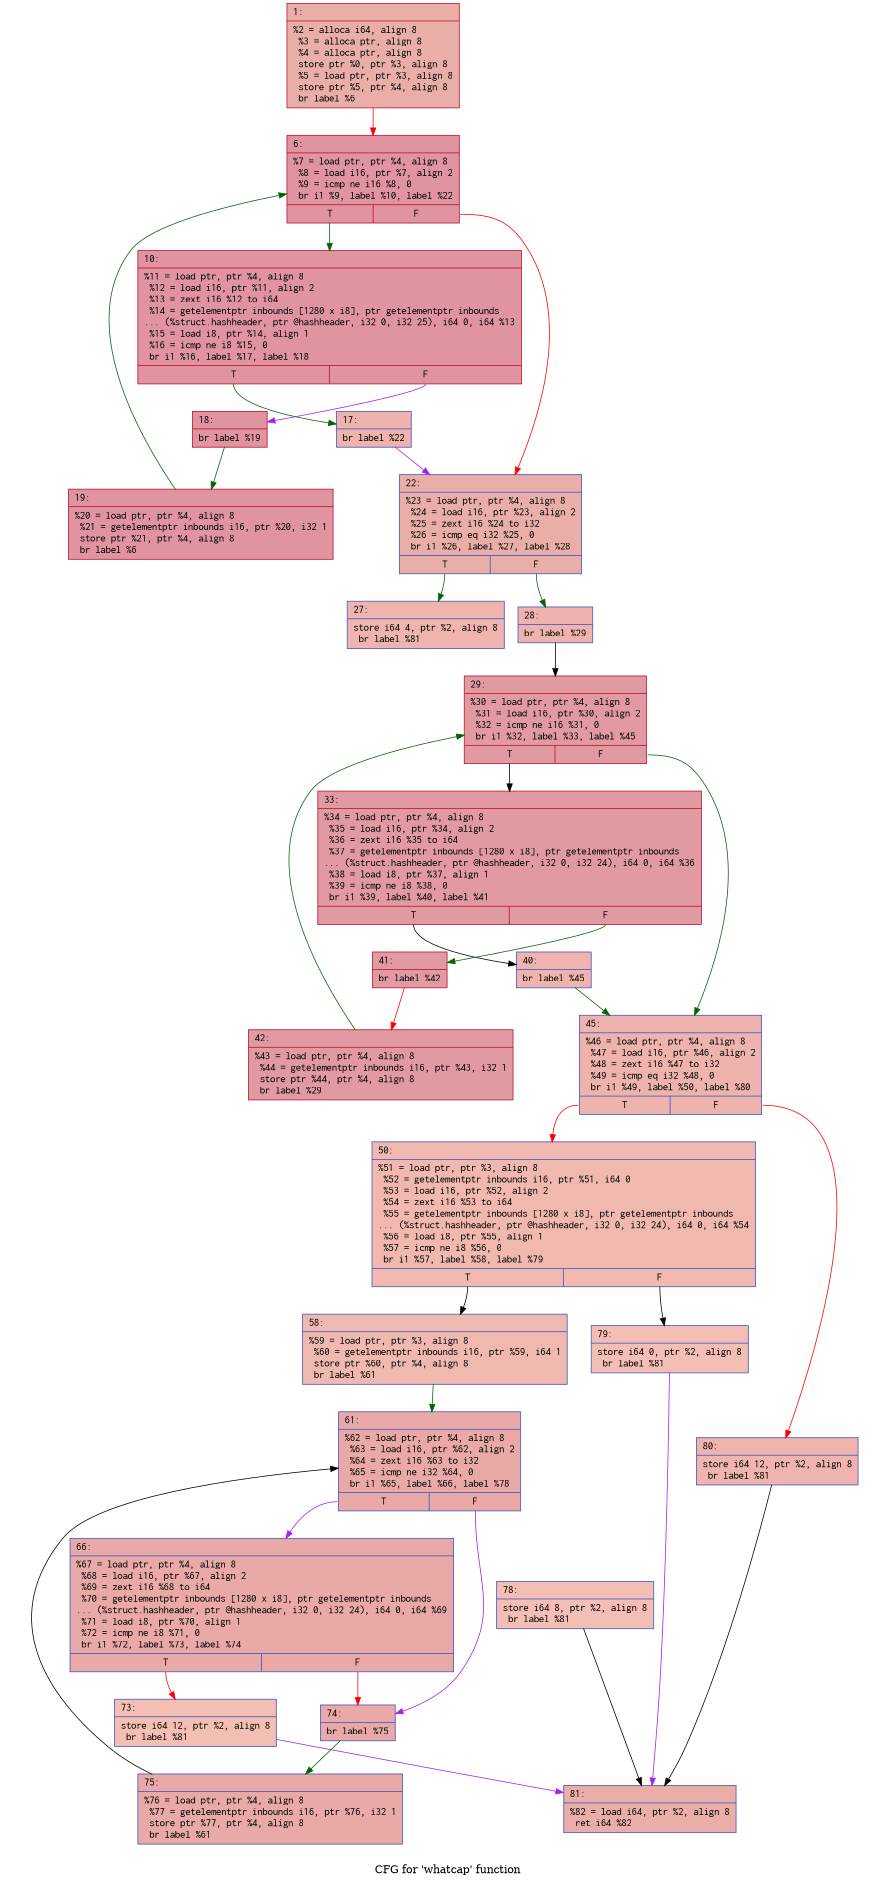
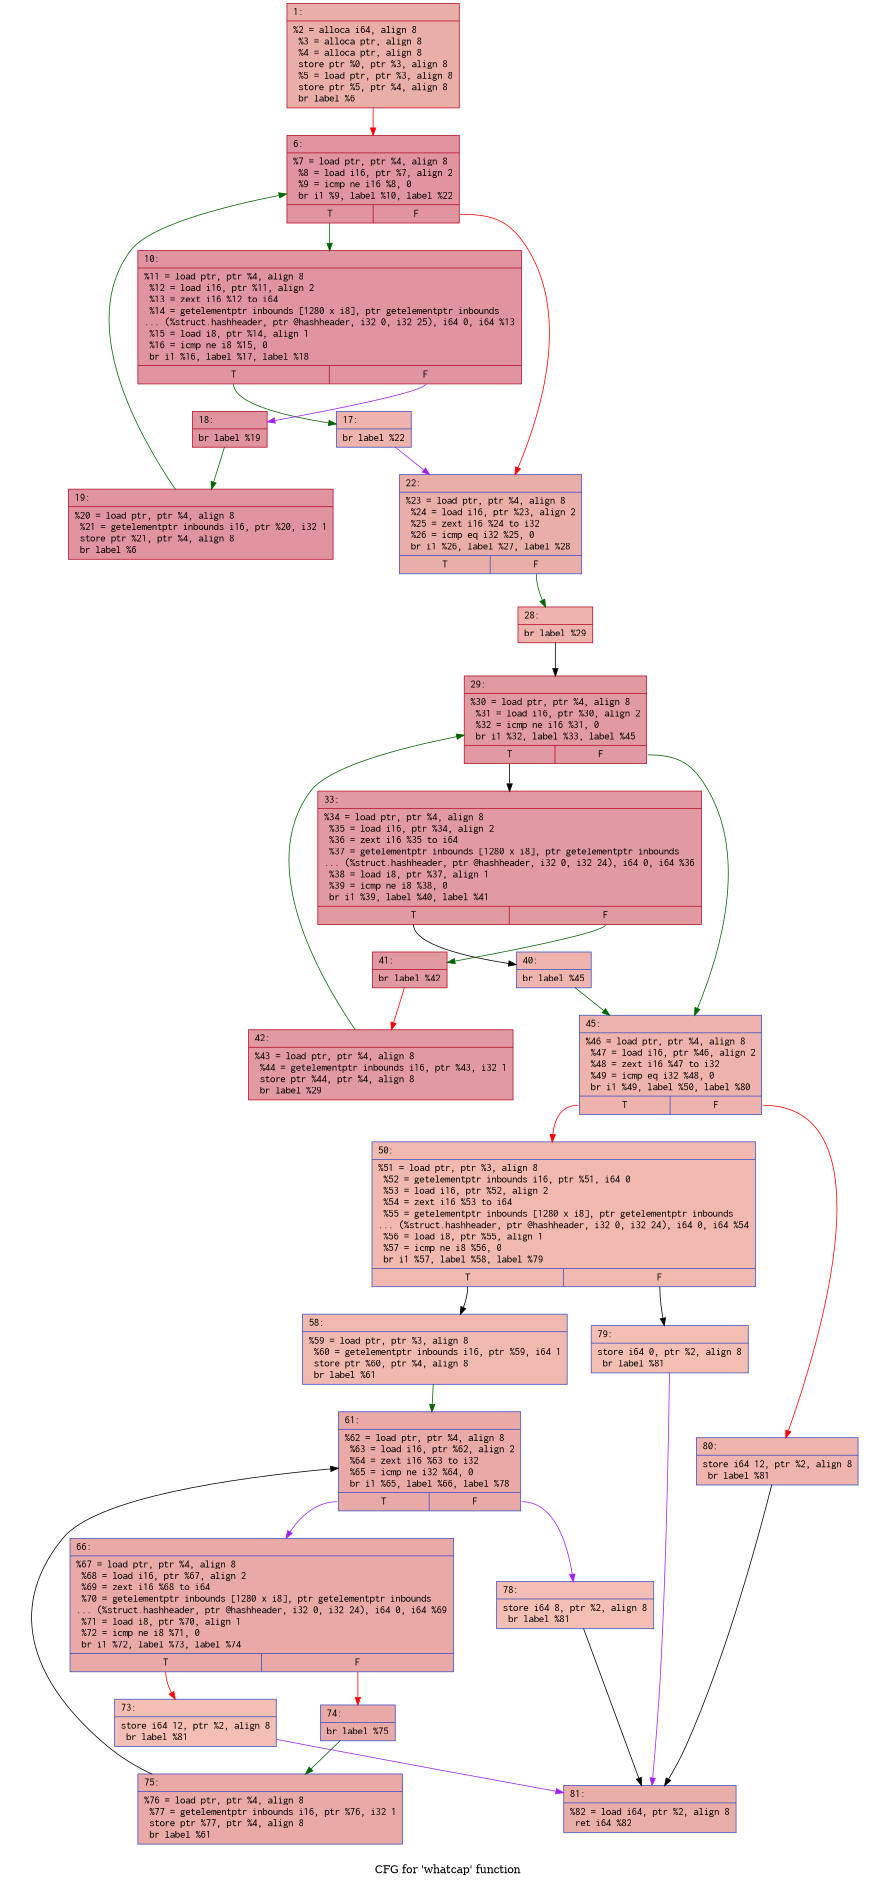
(426, 625) -> none
(555, 625) -> (555, 625)
(481, 1629) -> (558, 1529)
